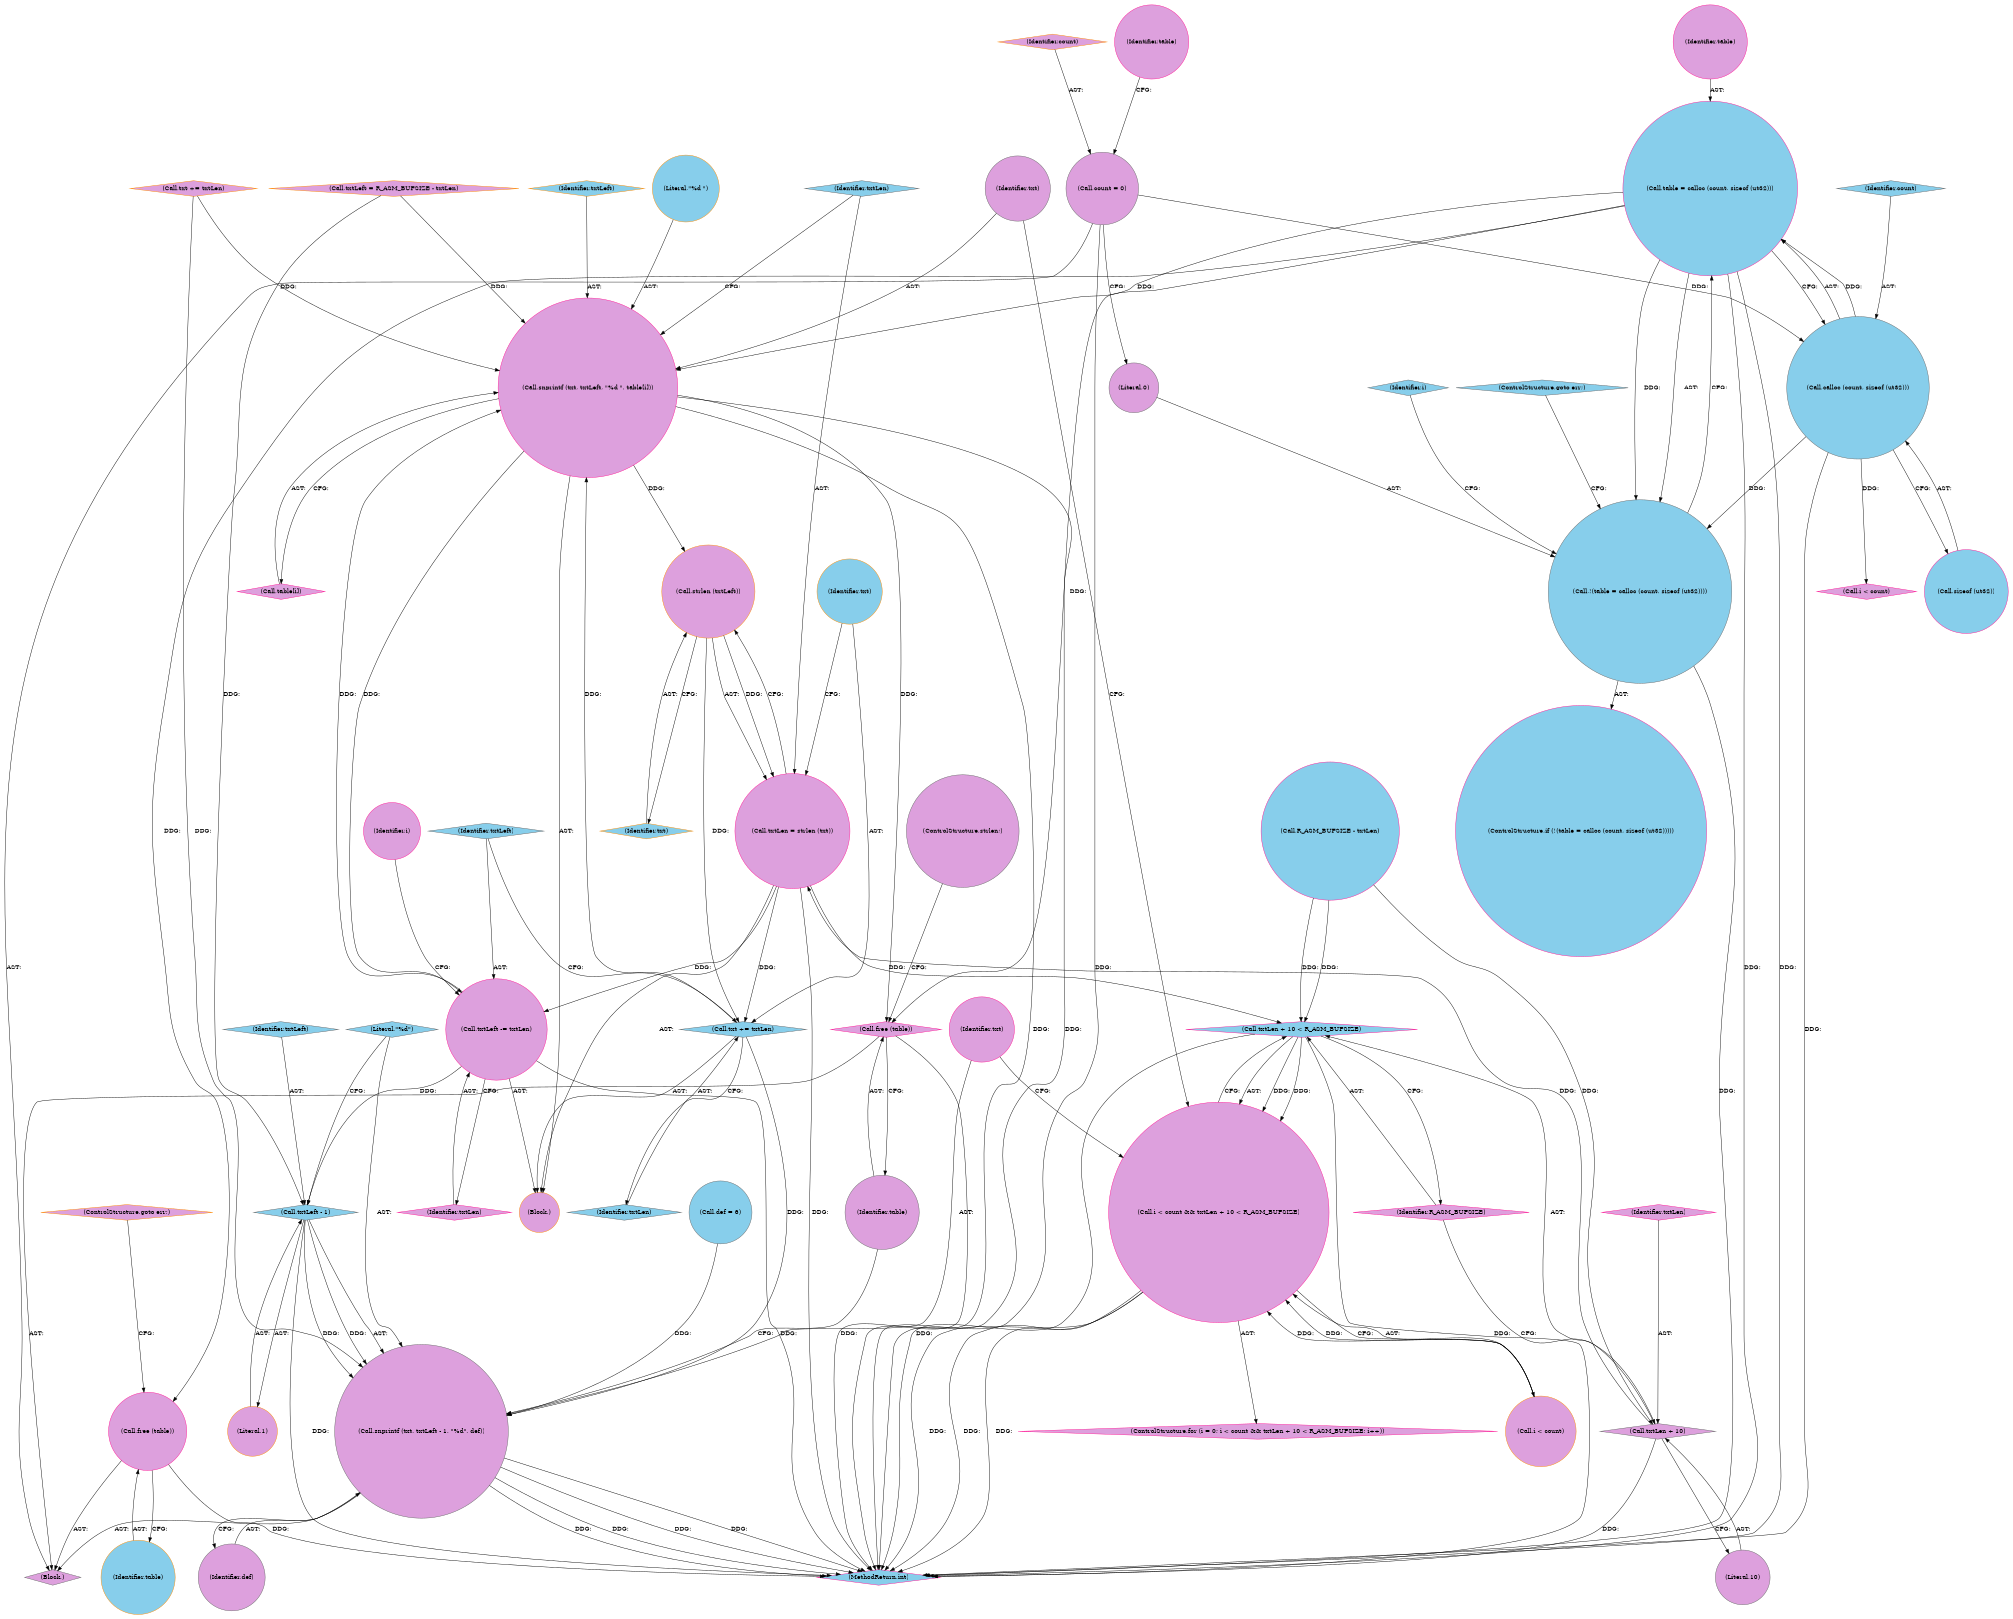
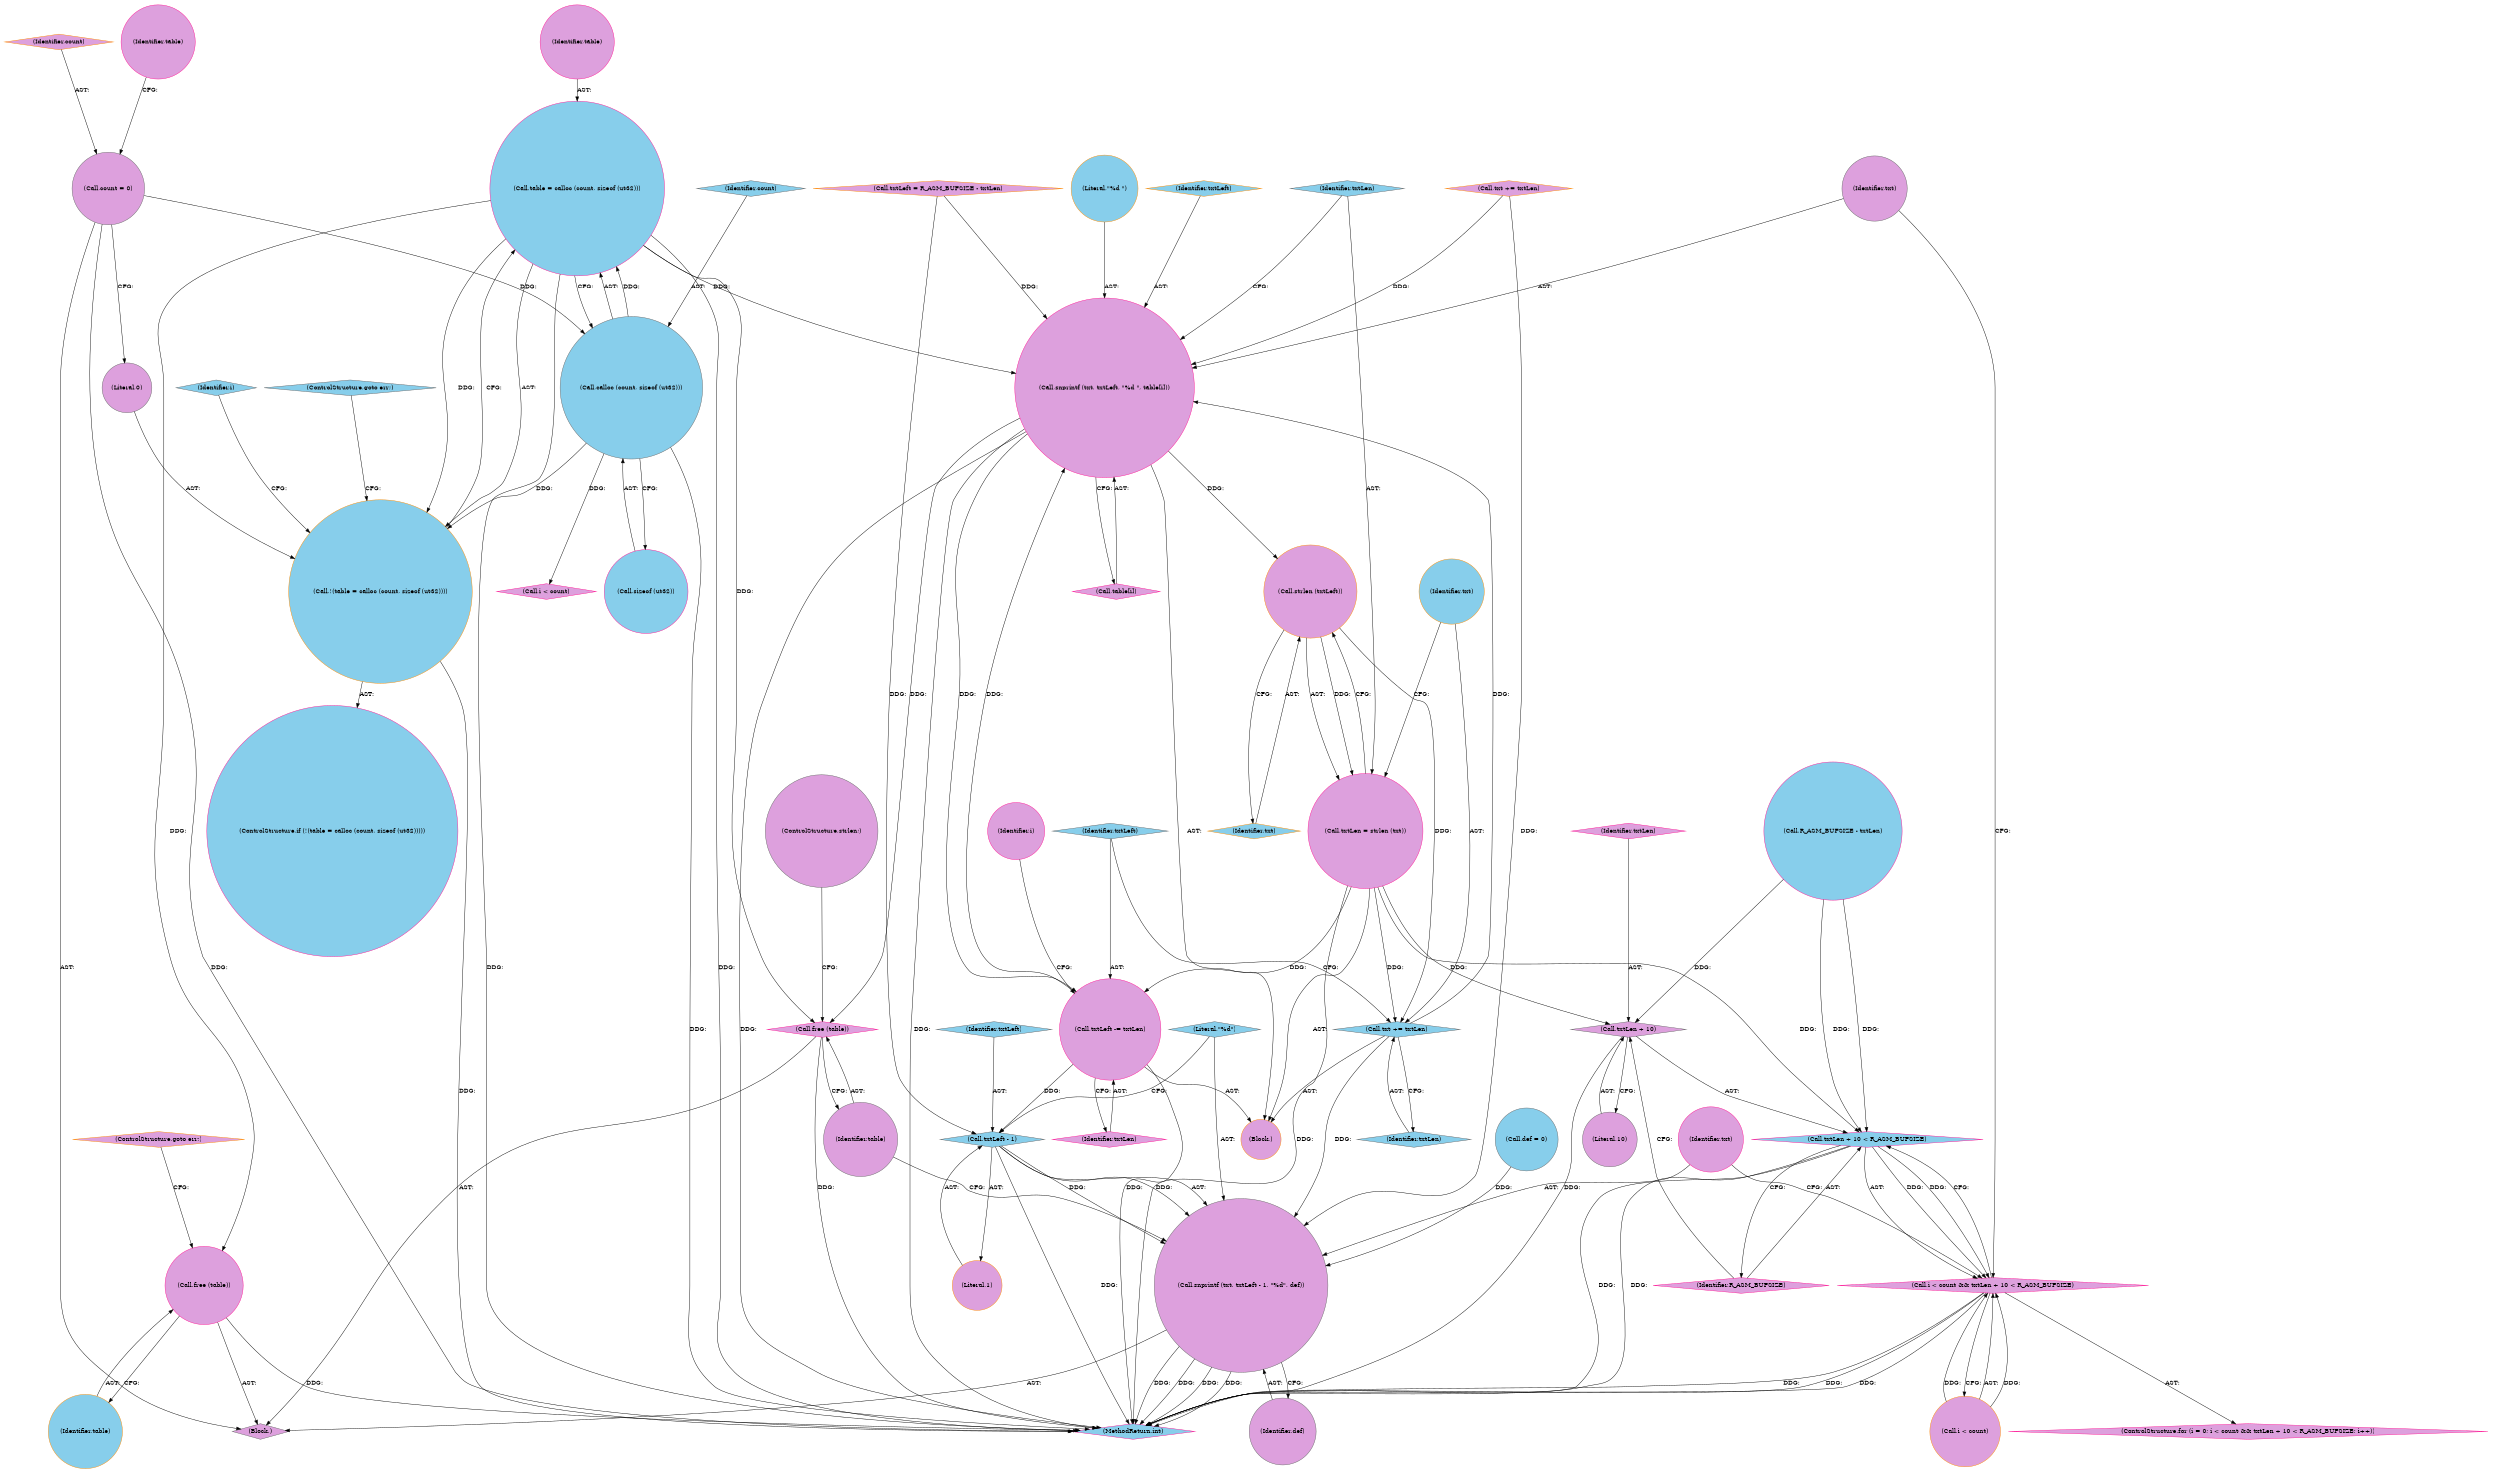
(1640, 592) -> (380, 592)
(1373, 975) -> (1475, 981)
(721, 1212) -> (1527, 1139)
(1219, 1212) -> (1993, 1285)
